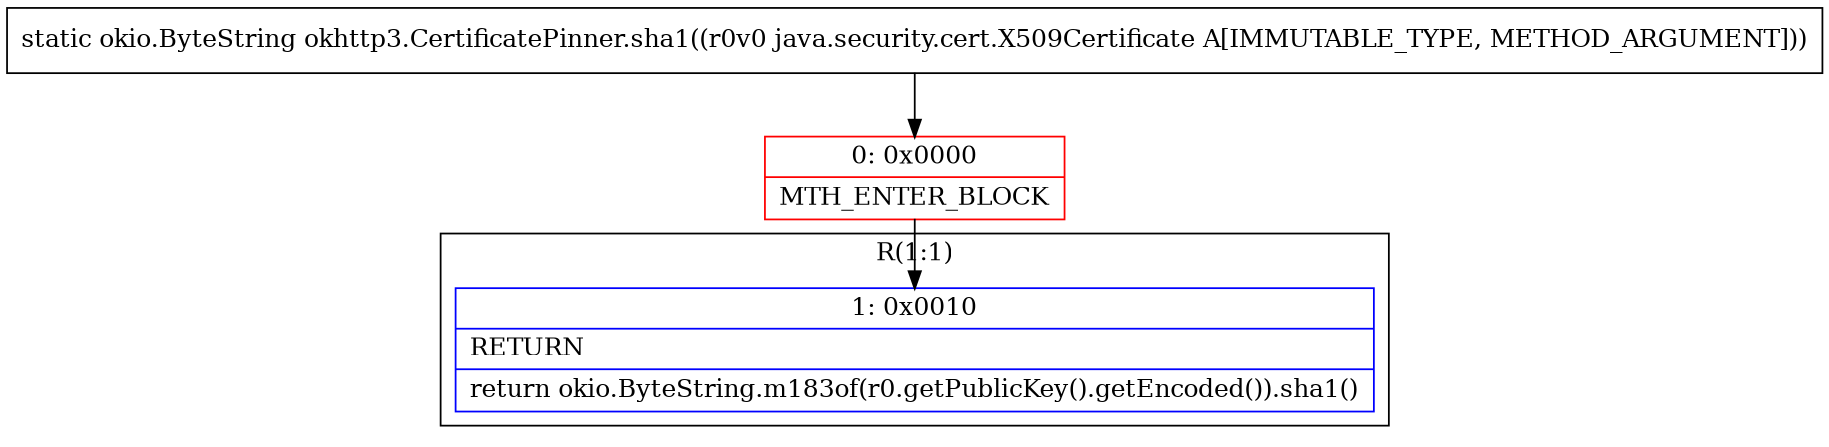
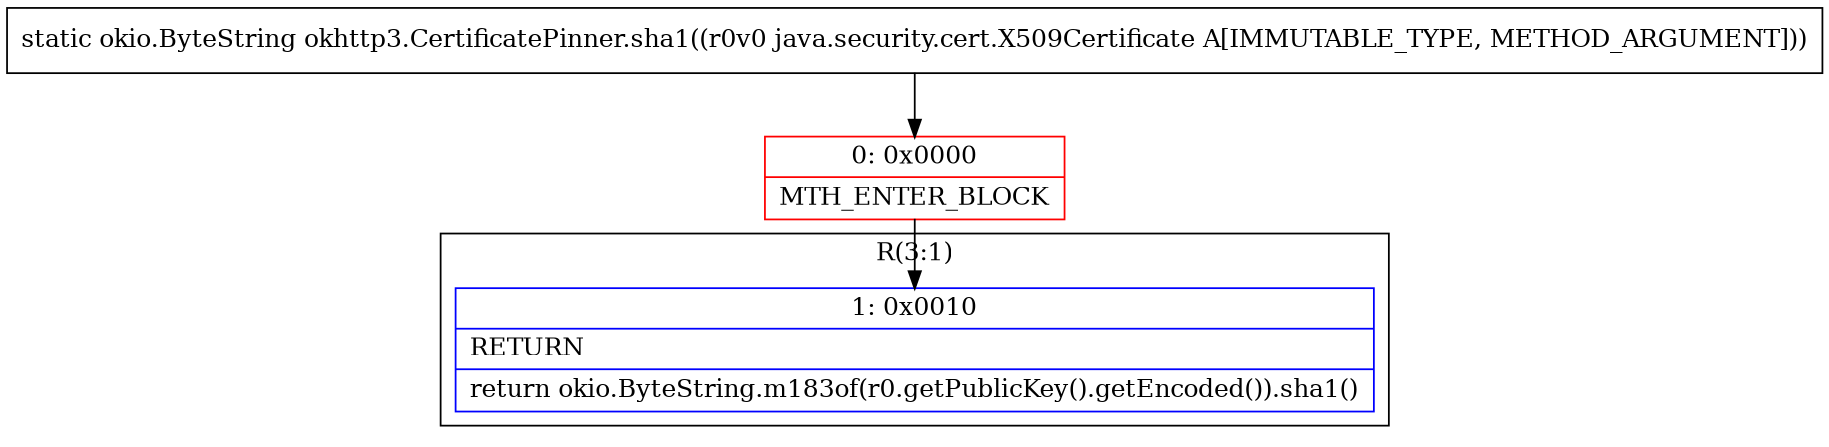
(915, 254) -> (915, 254)
